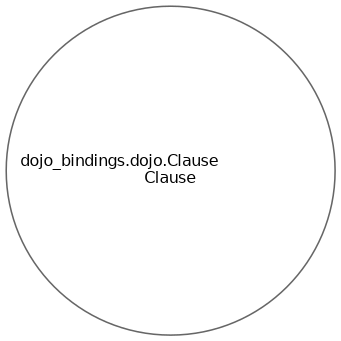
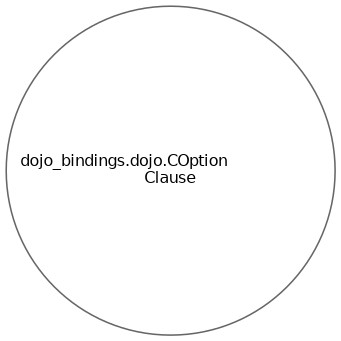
(171, 171) -> (171, 171)
